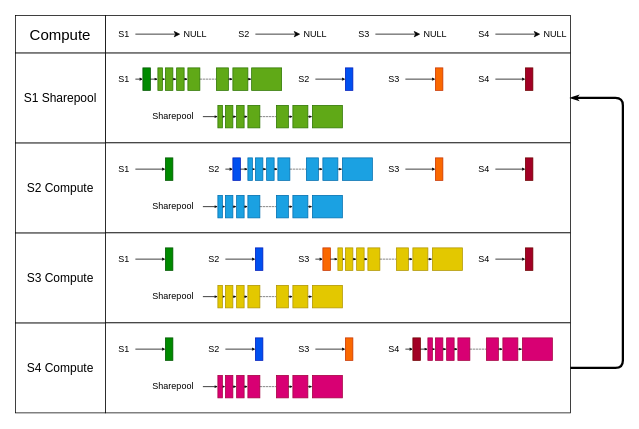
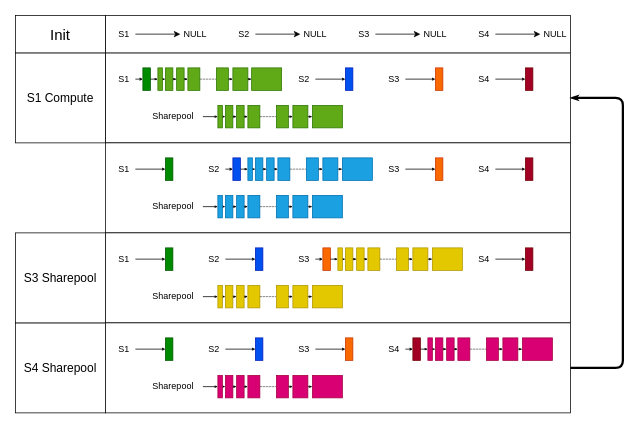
(60, 34) -> (60, 34)
(60, 98) -> (60, 98)
(60, 188) -> none
(60, 278) -> (60, 278)
(60, 368) -> (60, 368)
